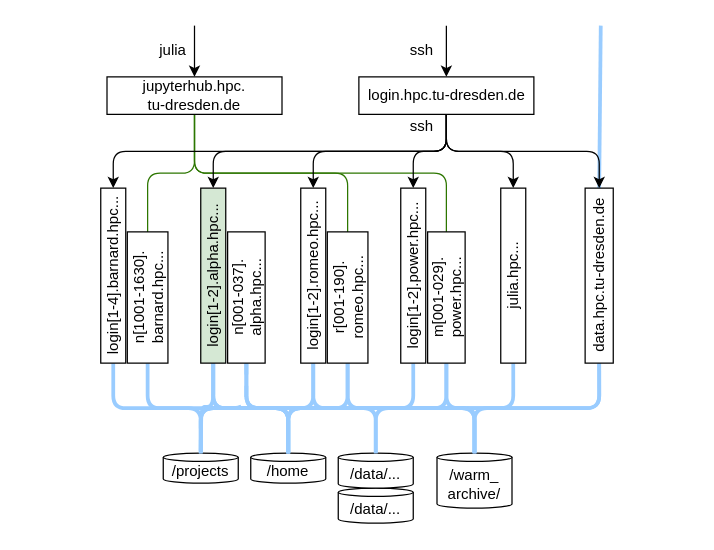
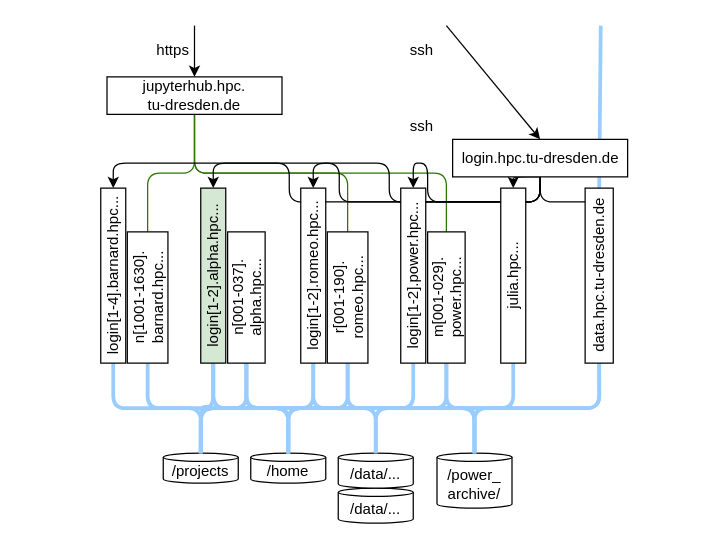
(173, 51) -> (173, 51)
(446, 96) -> (540, 158)
(244, 404) -> (244, 404)
(474, 484) -> (474, 484)
